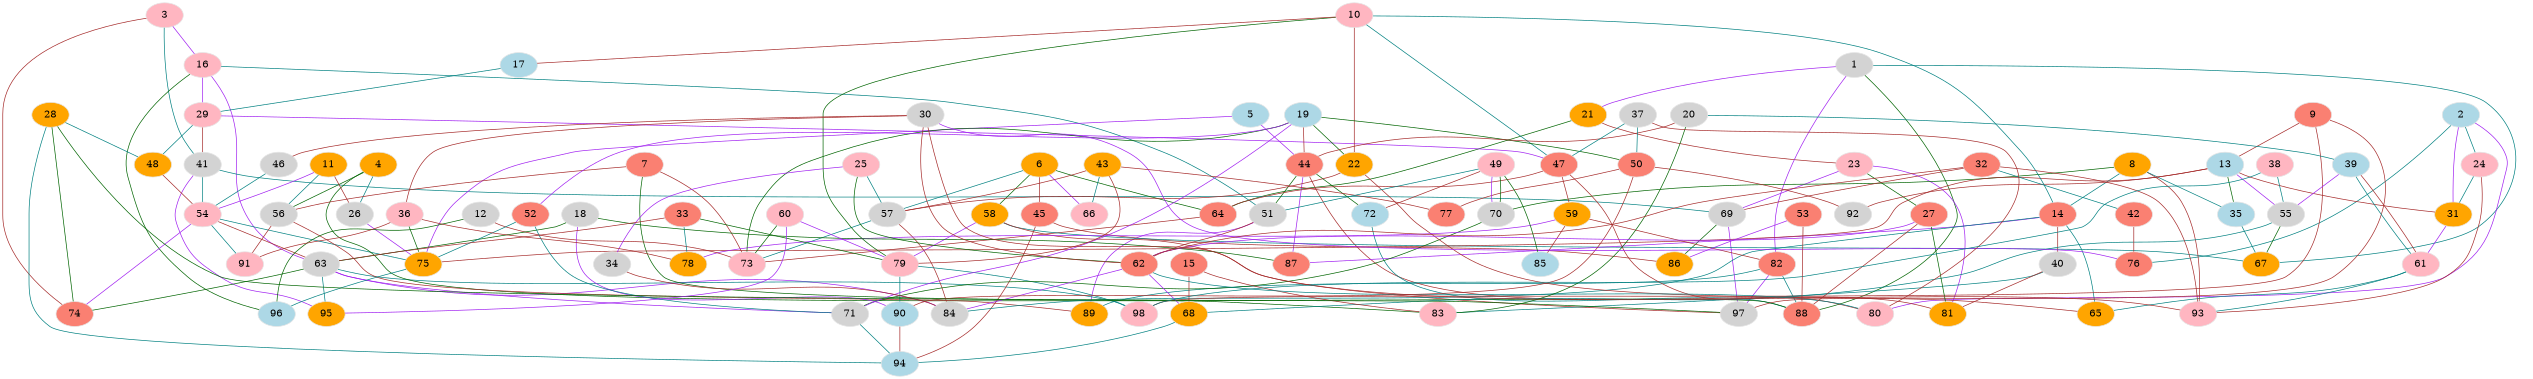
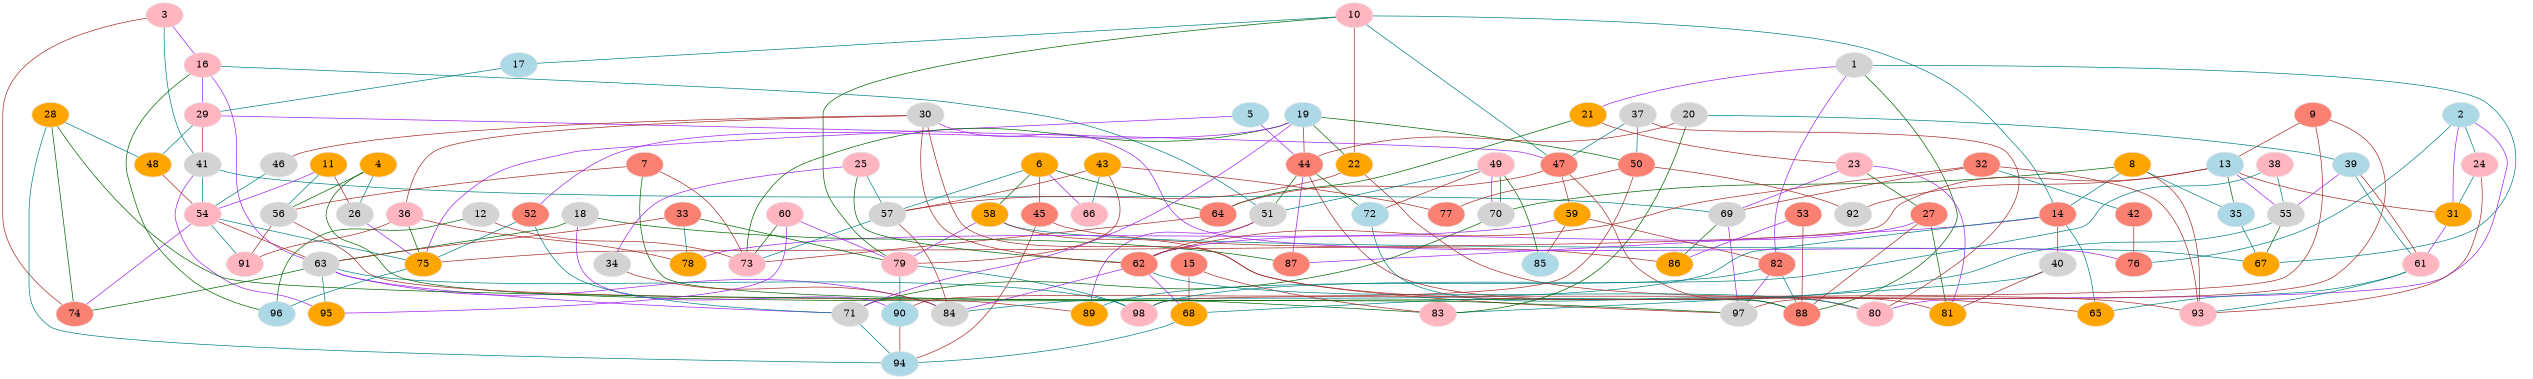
(936, 40) -> (936, 40)
